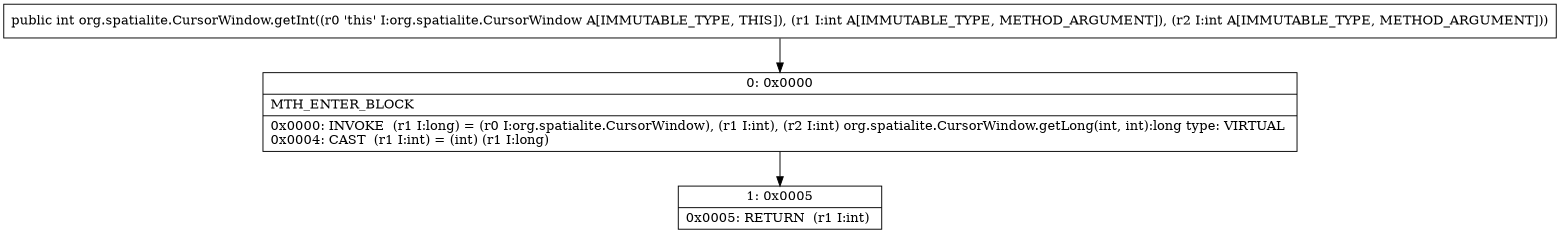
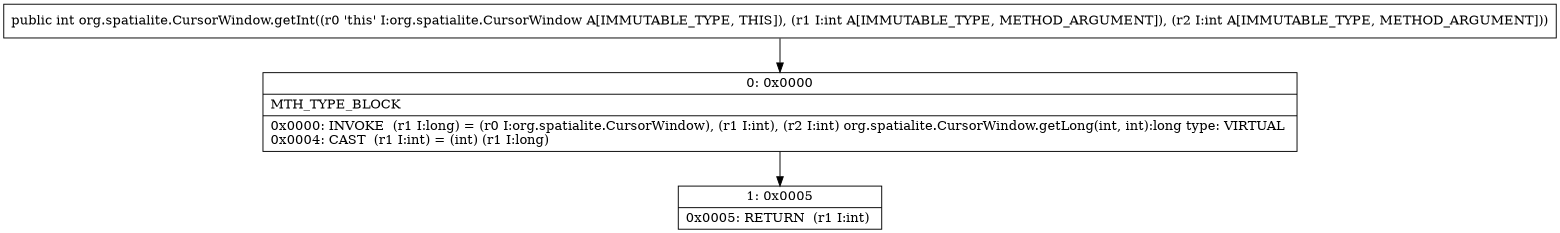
(343, 105) -> (336, 105)
